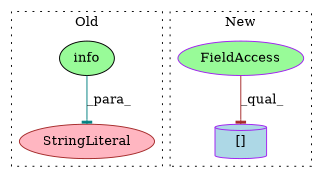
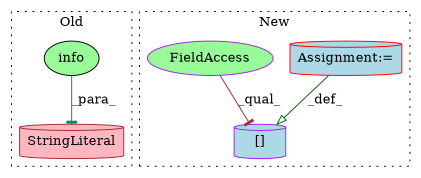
none -> (346, 58)
(87, 141) -> (72, 141)
